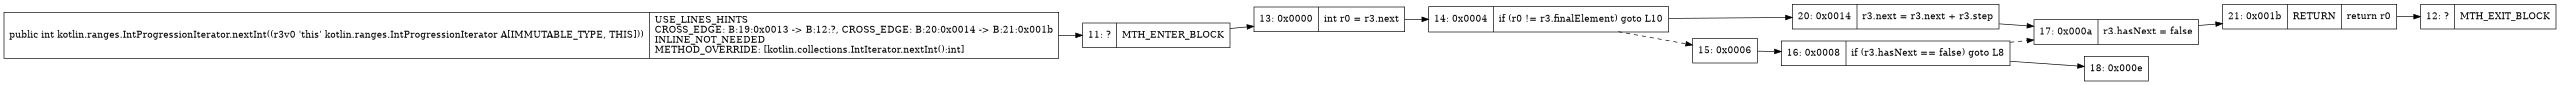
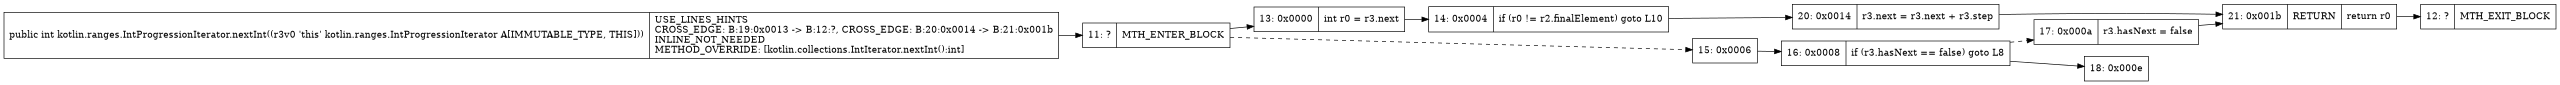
(1581, 19) -> (1581, 19)
(2013, 25) -> (2107, 13)
(1652, 38) -> (1458, 44)
